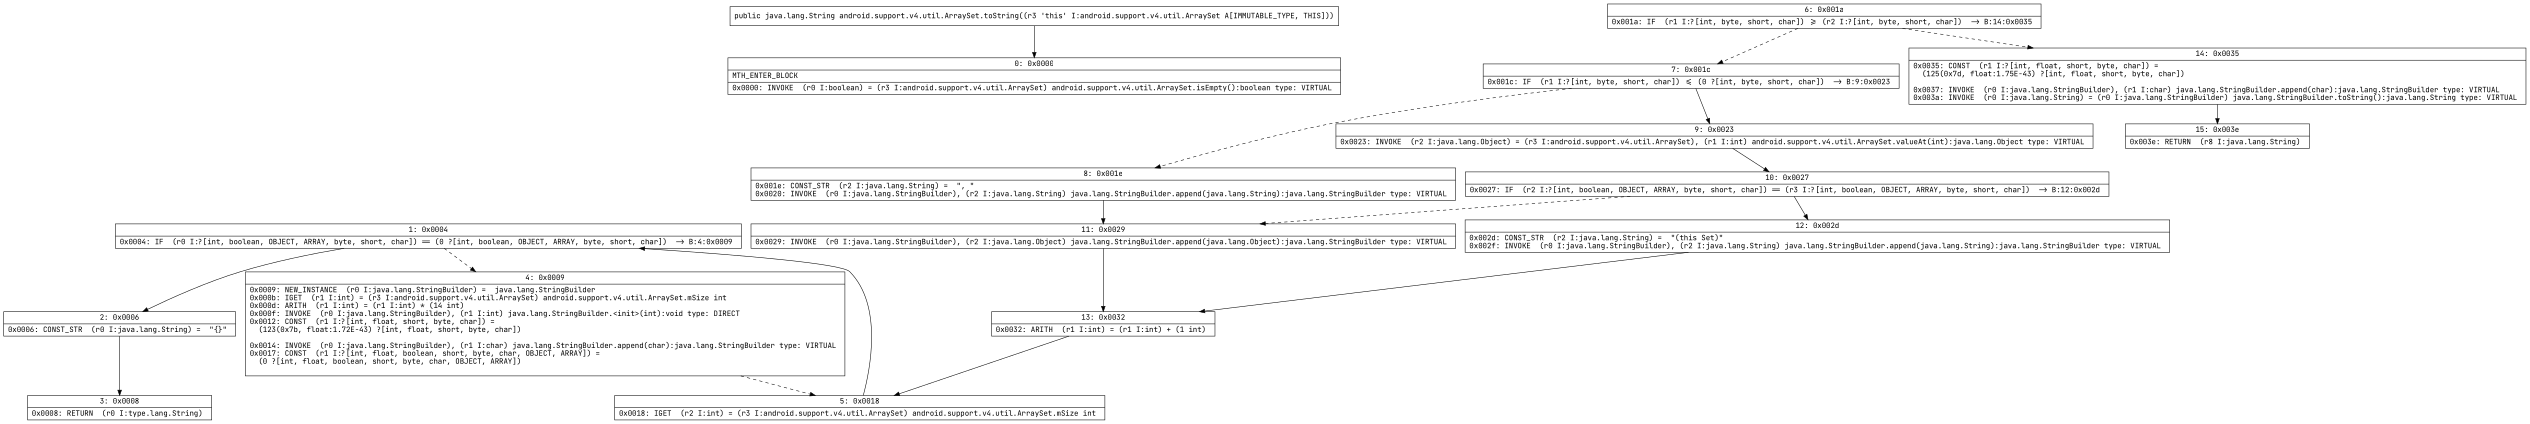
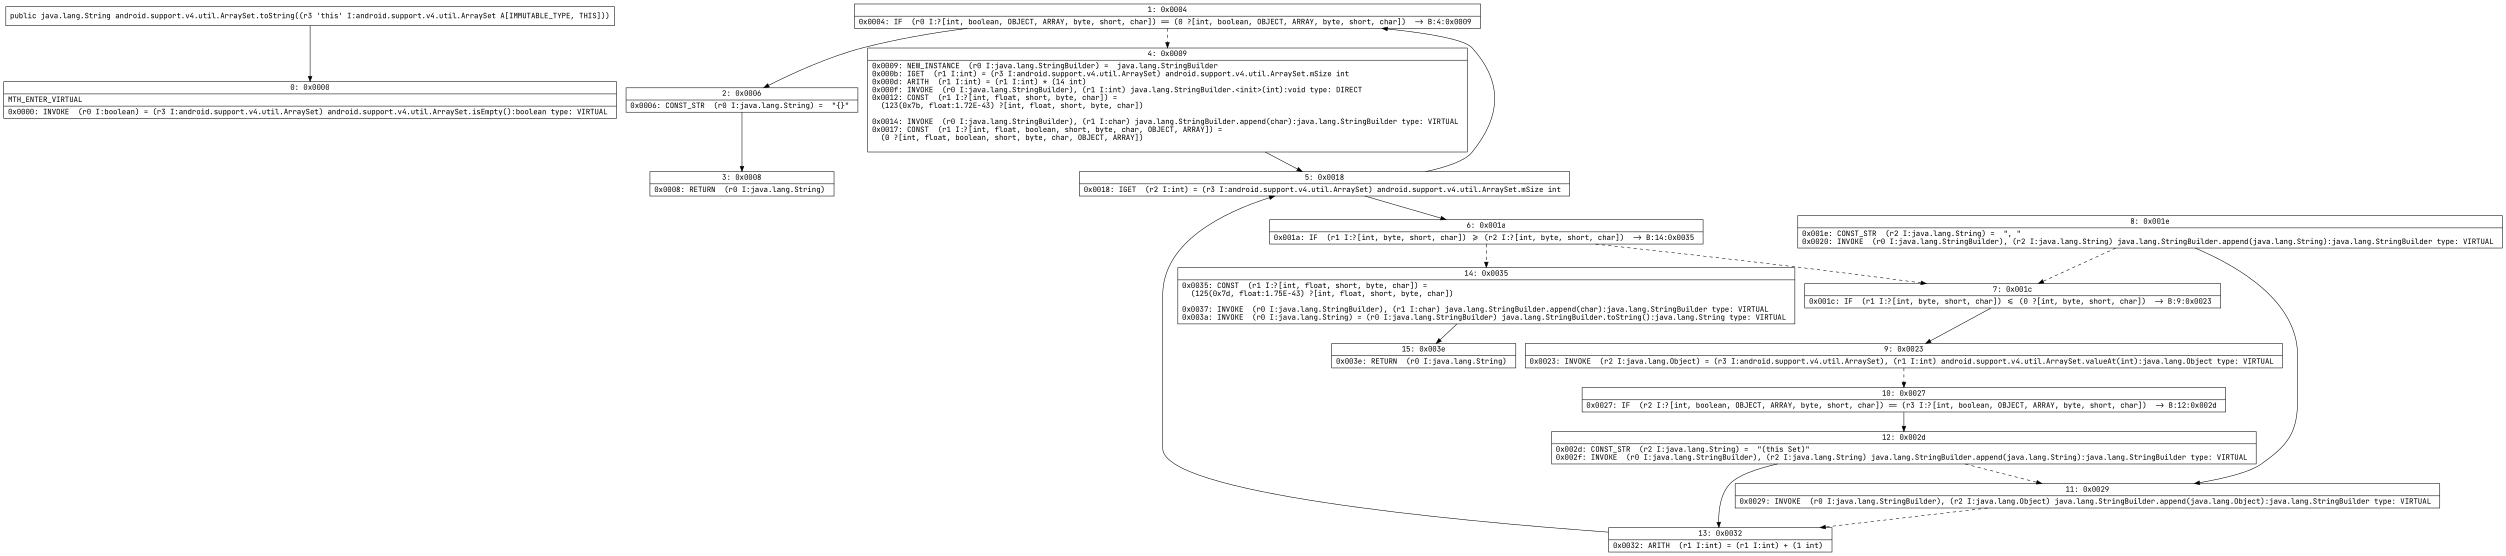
(765, 76) -> (45, 100)
(1364, 117) -> (2079, 265)
(2217, 142) -> (1424, 362)
(1749, 159) -> (1904, 375)
none -> (1403, 207)
(1448, 210) -> (2001, 473)
(1103, 277) -> (1907, 518)
(775, 385) -> (1281, 161)
(120, 414) -> (742, 190)
